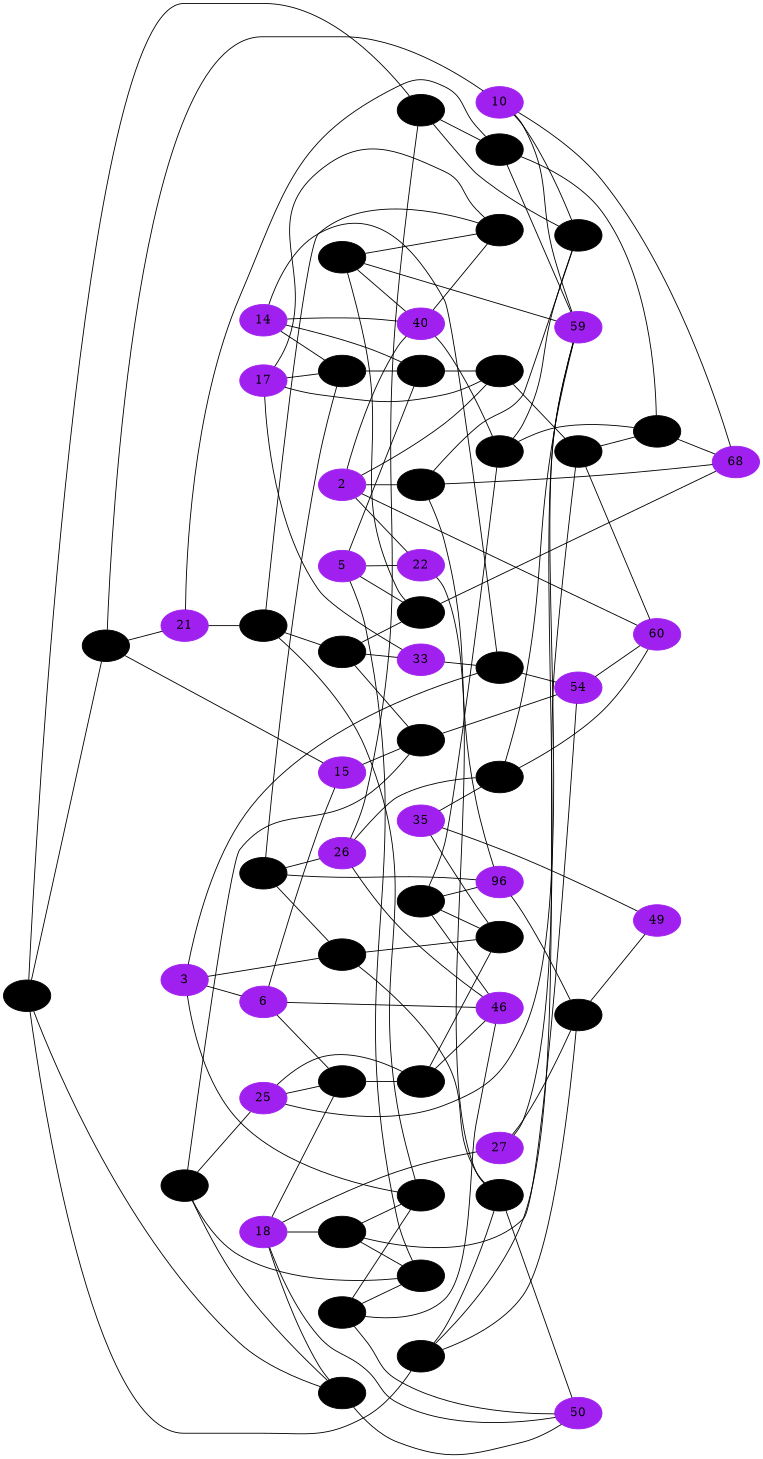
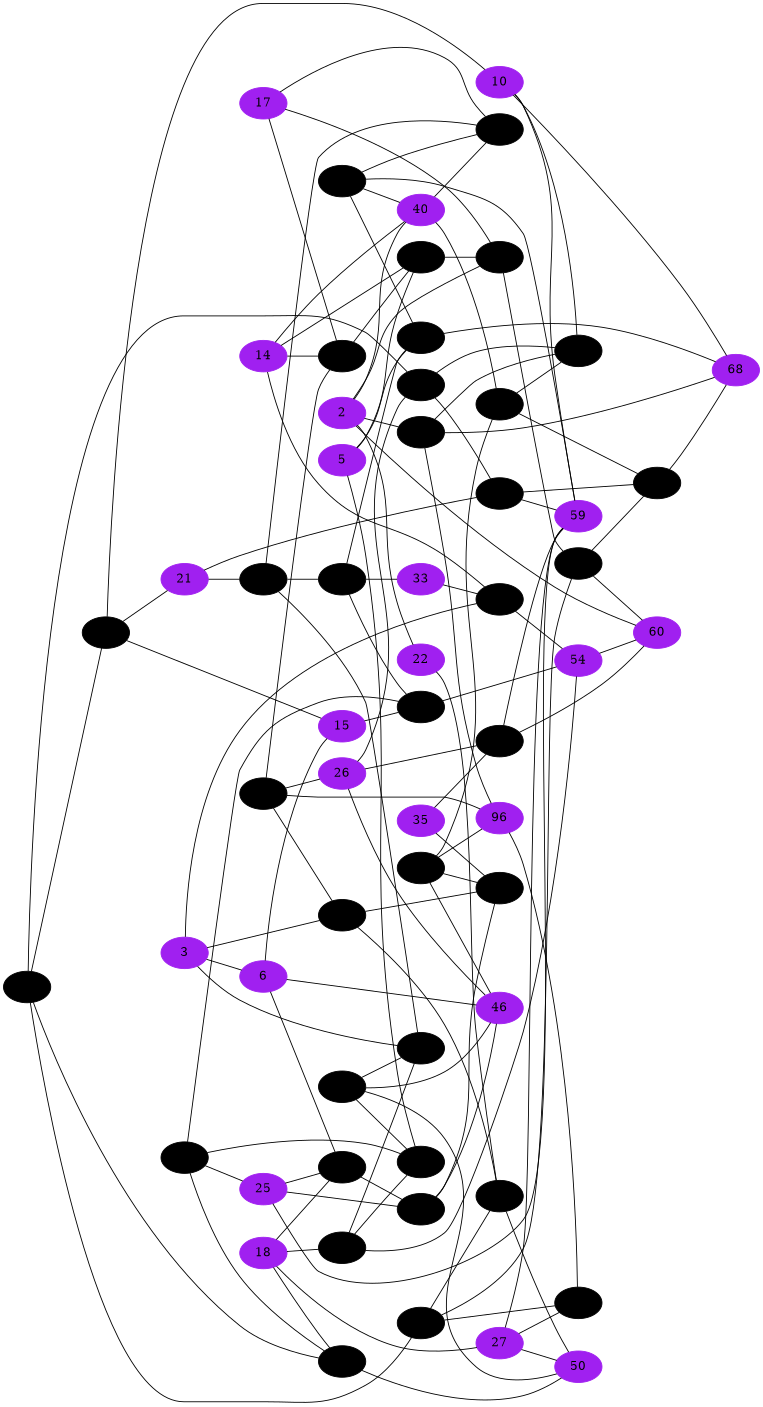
(295, 546) -> none
(382, 566) -> none
(657, 920) -> none
(381, 1388) -> (539, 1355)
